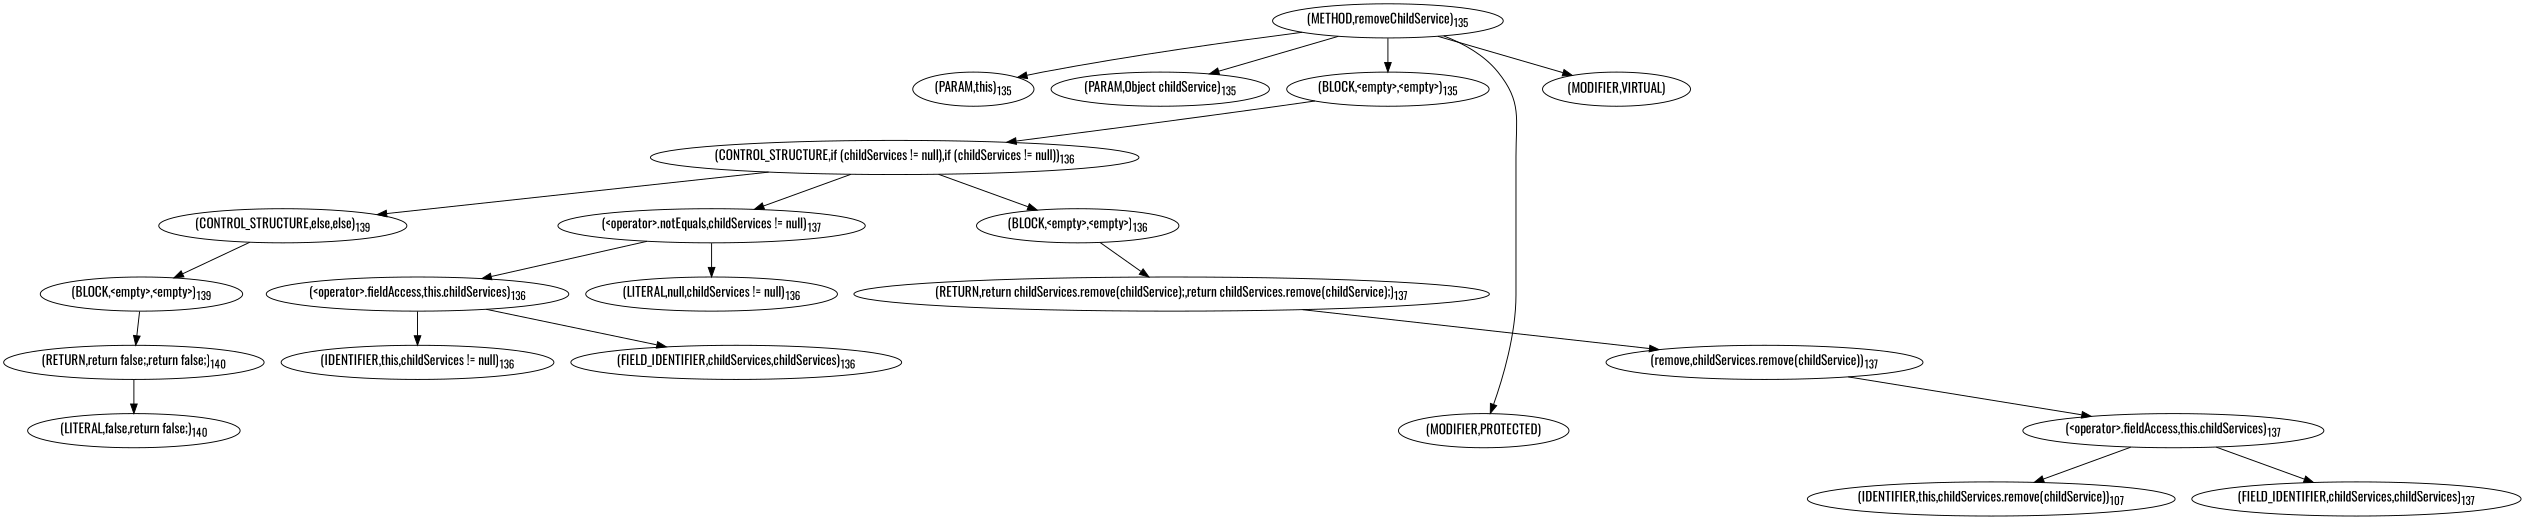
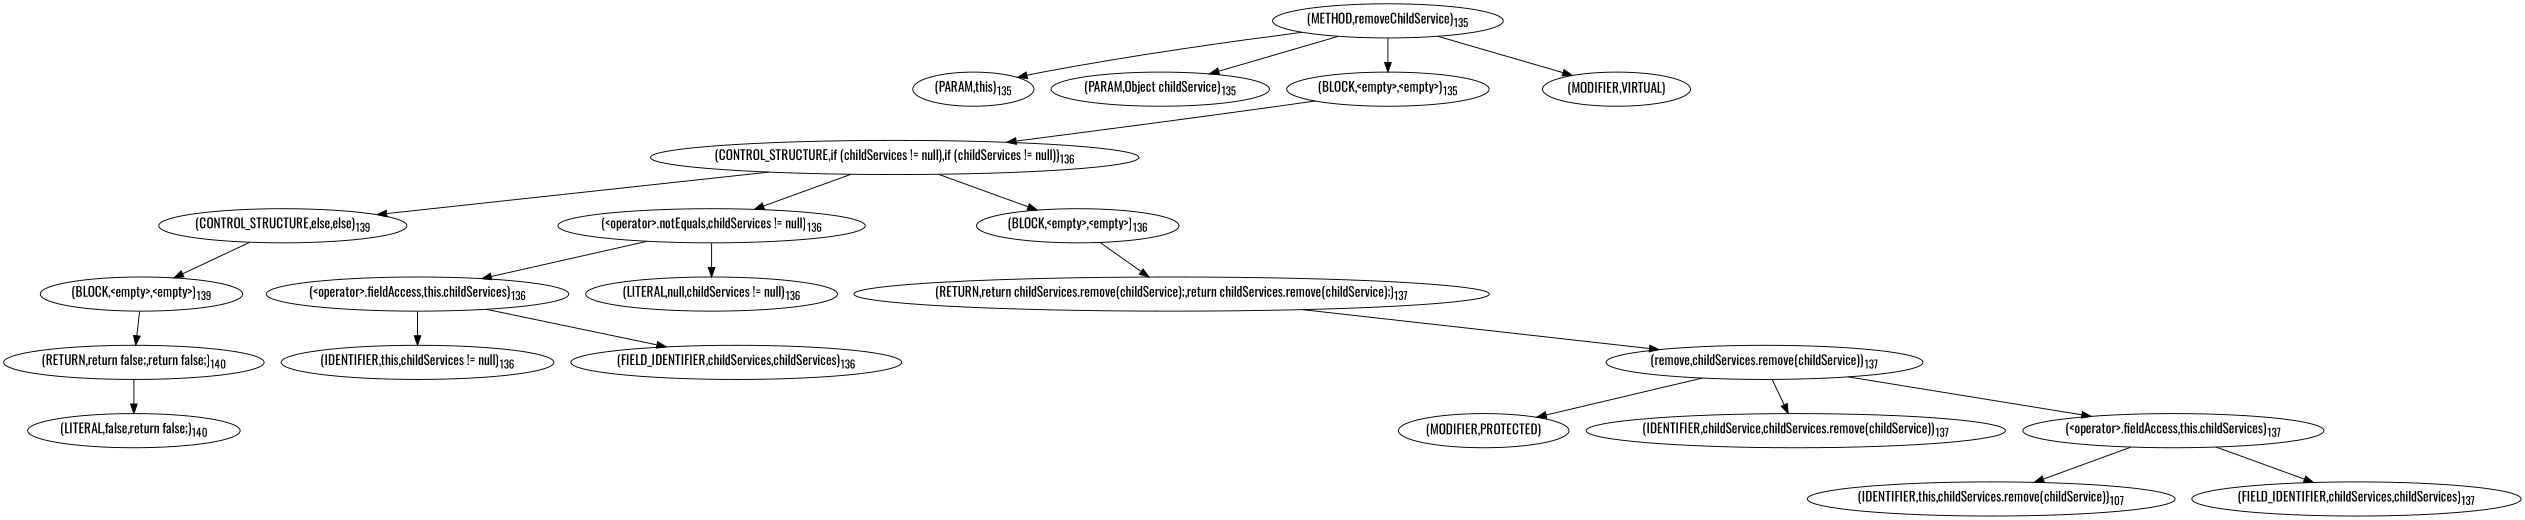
(1516, 204) -> (1624, 397)
(815, 224) -> (815, 224)
none -> (1796, 431)
